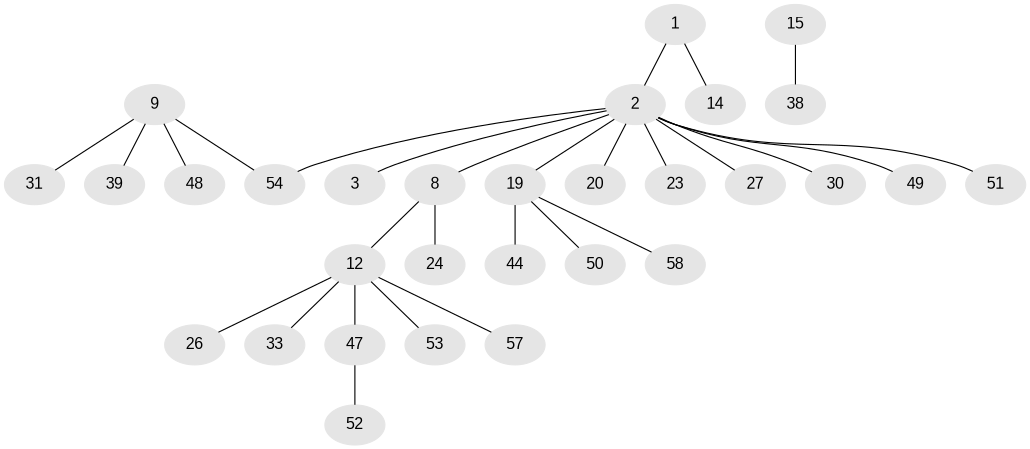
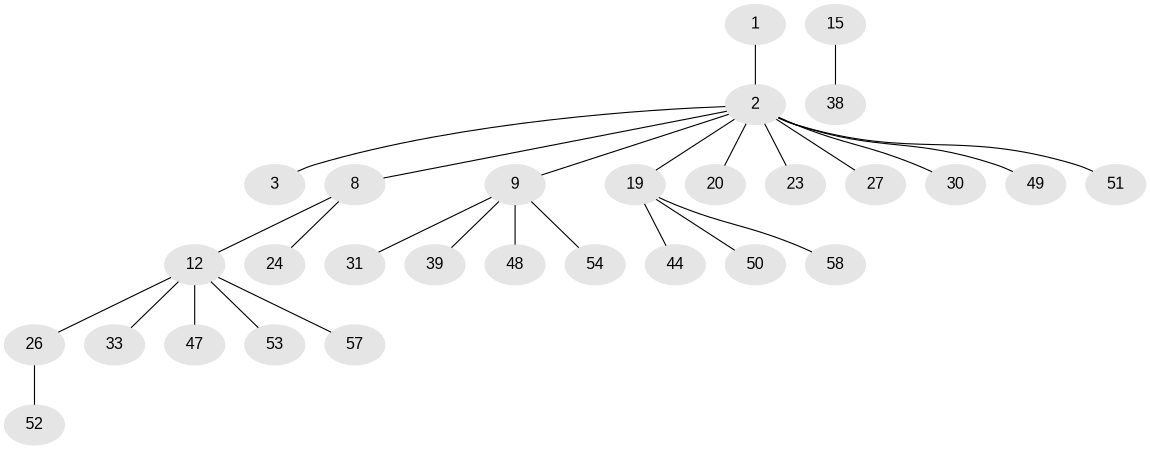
(715, 105) -> none
(450, 132) -> (635, 145)
(355, 385) -> (34, 385)
